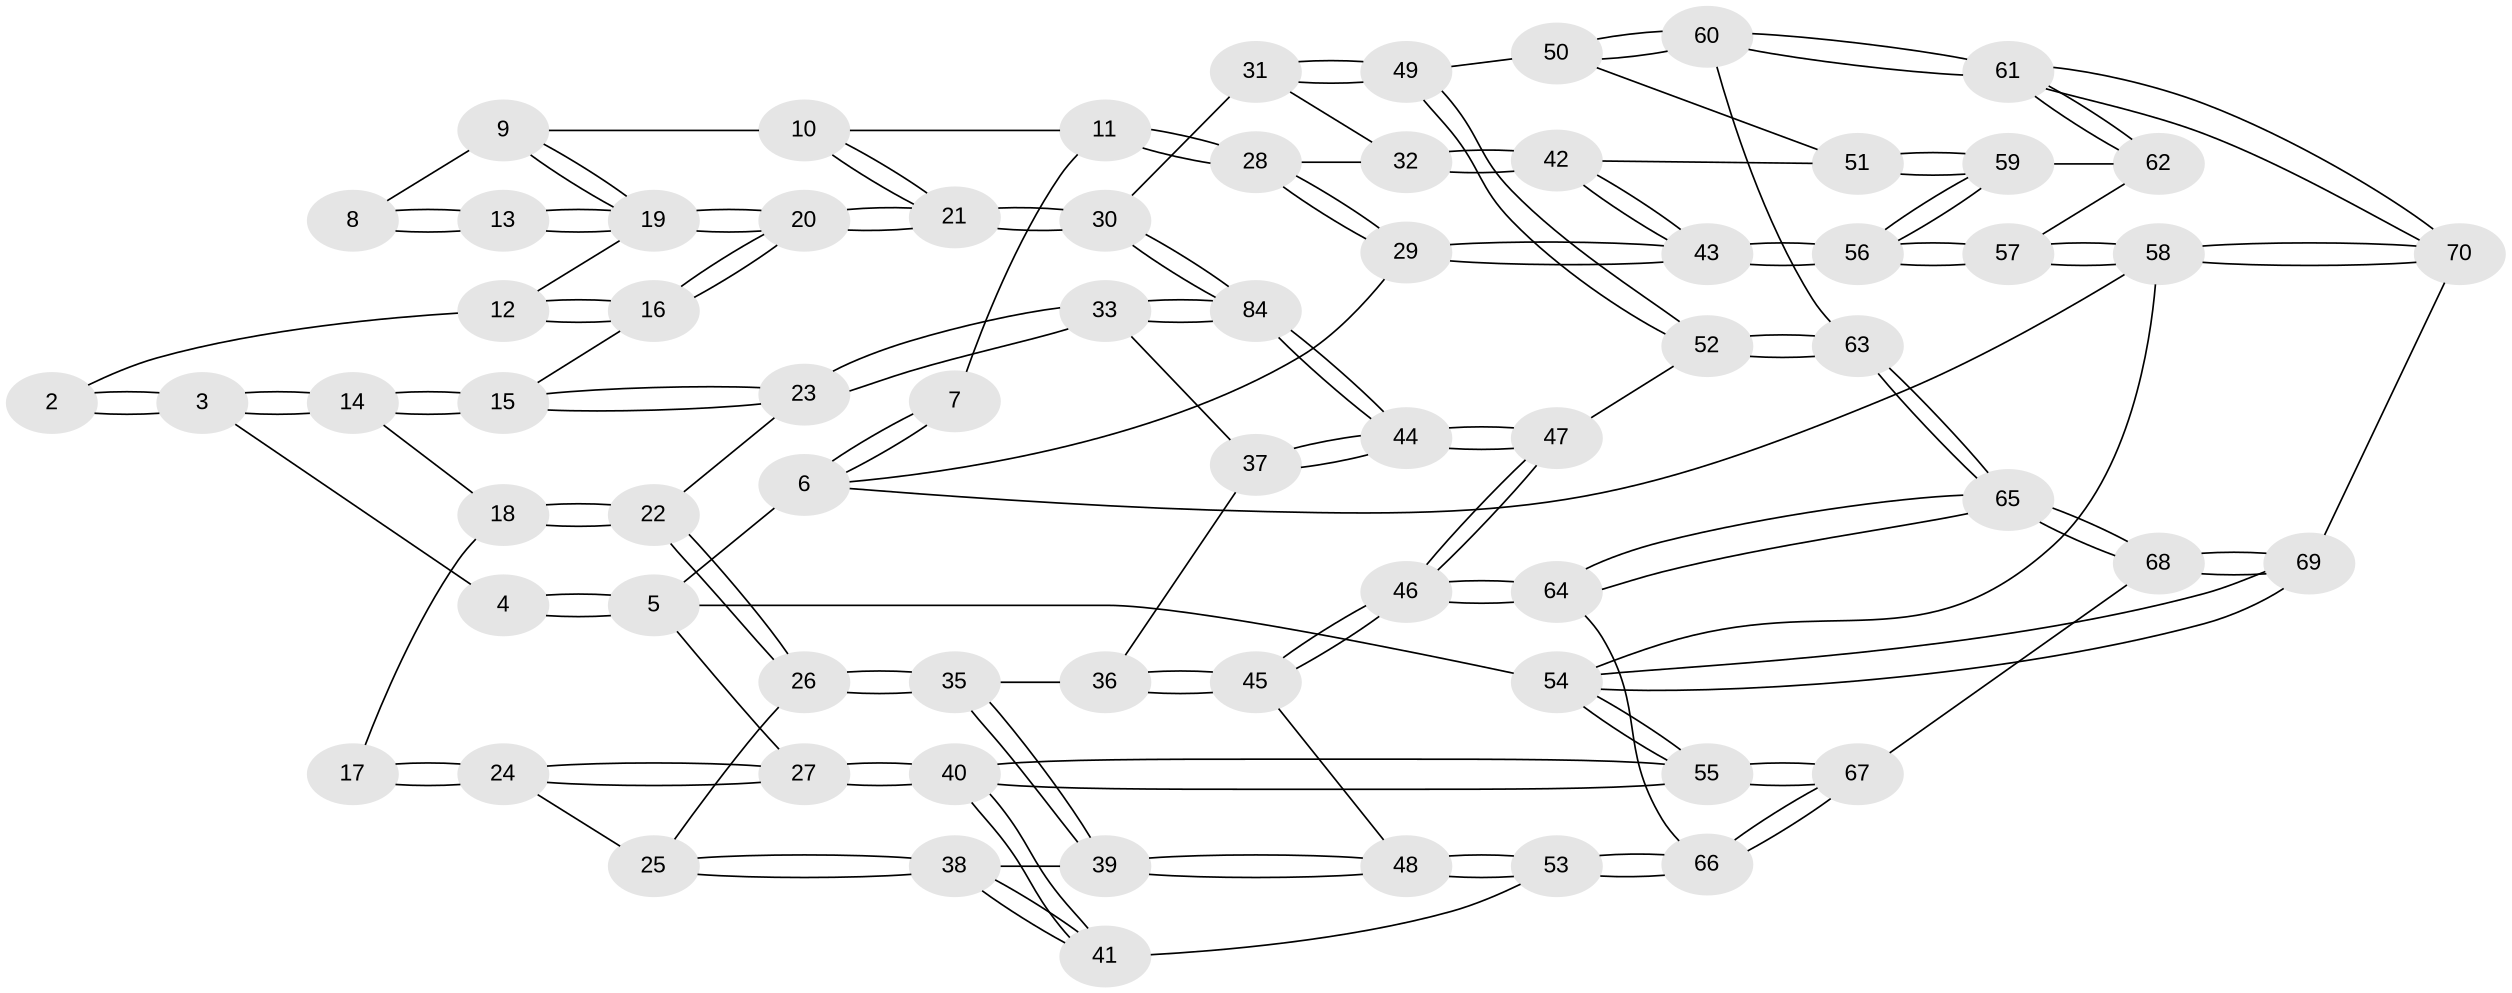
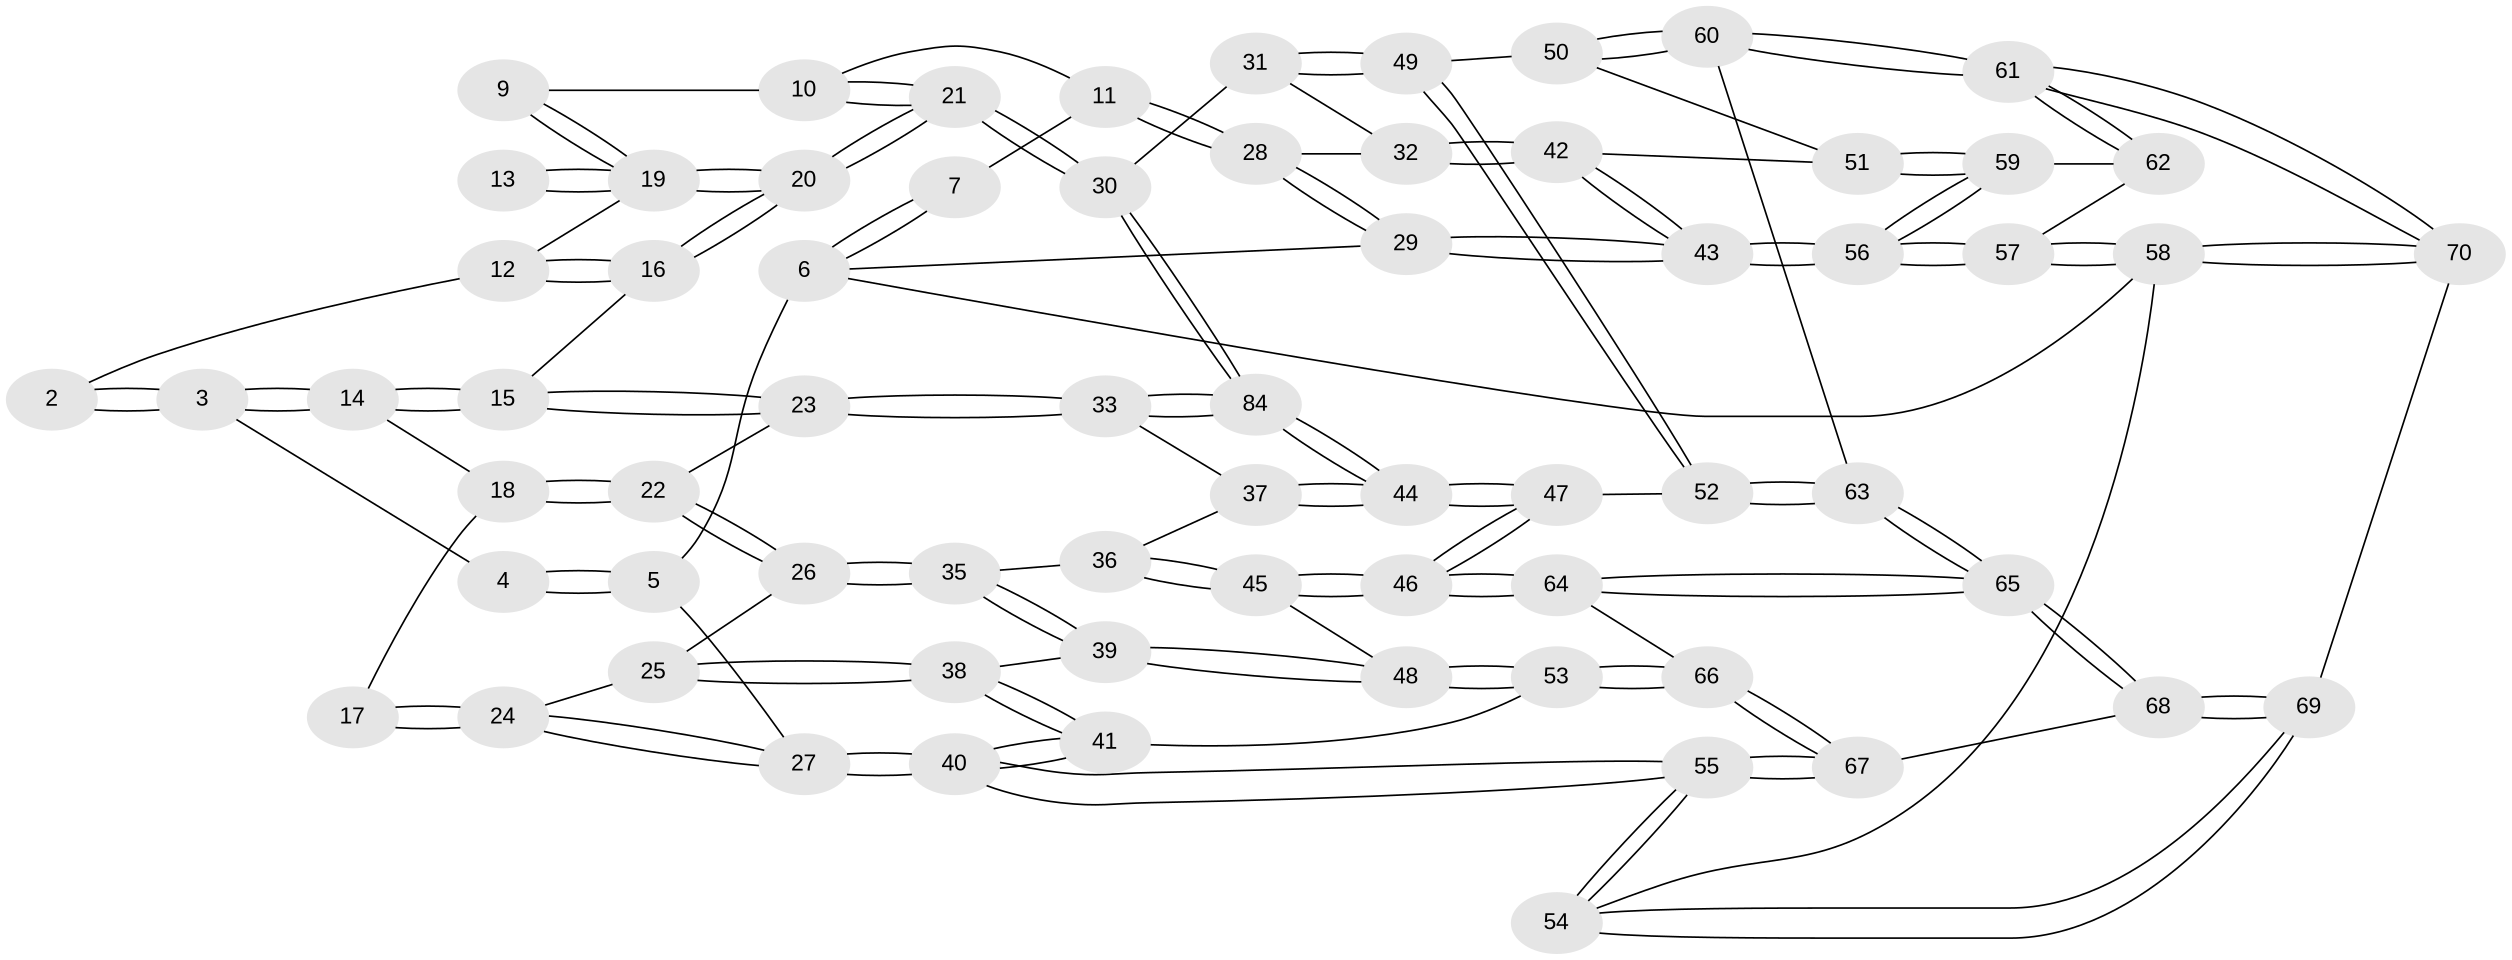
(353, 221) -> none
(1110, 605) -> none
